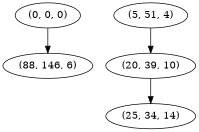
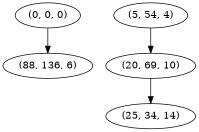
(151, 15) -> (151, 15)
(48, 66) -> (48, 66)
(151, 66) -> (151, 66)
